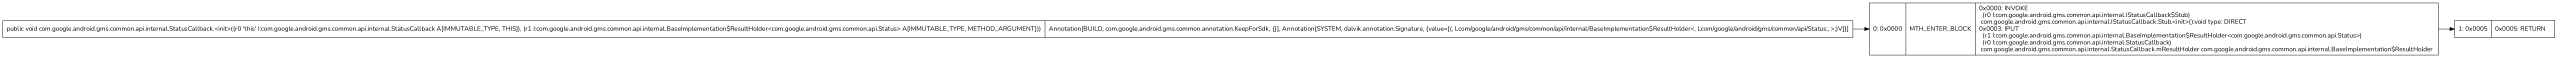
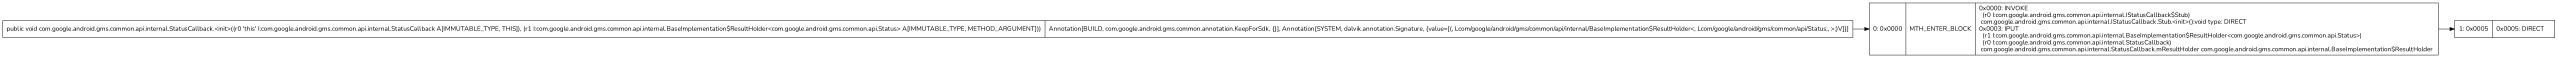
(2523, 29) -> (2523, 29)
